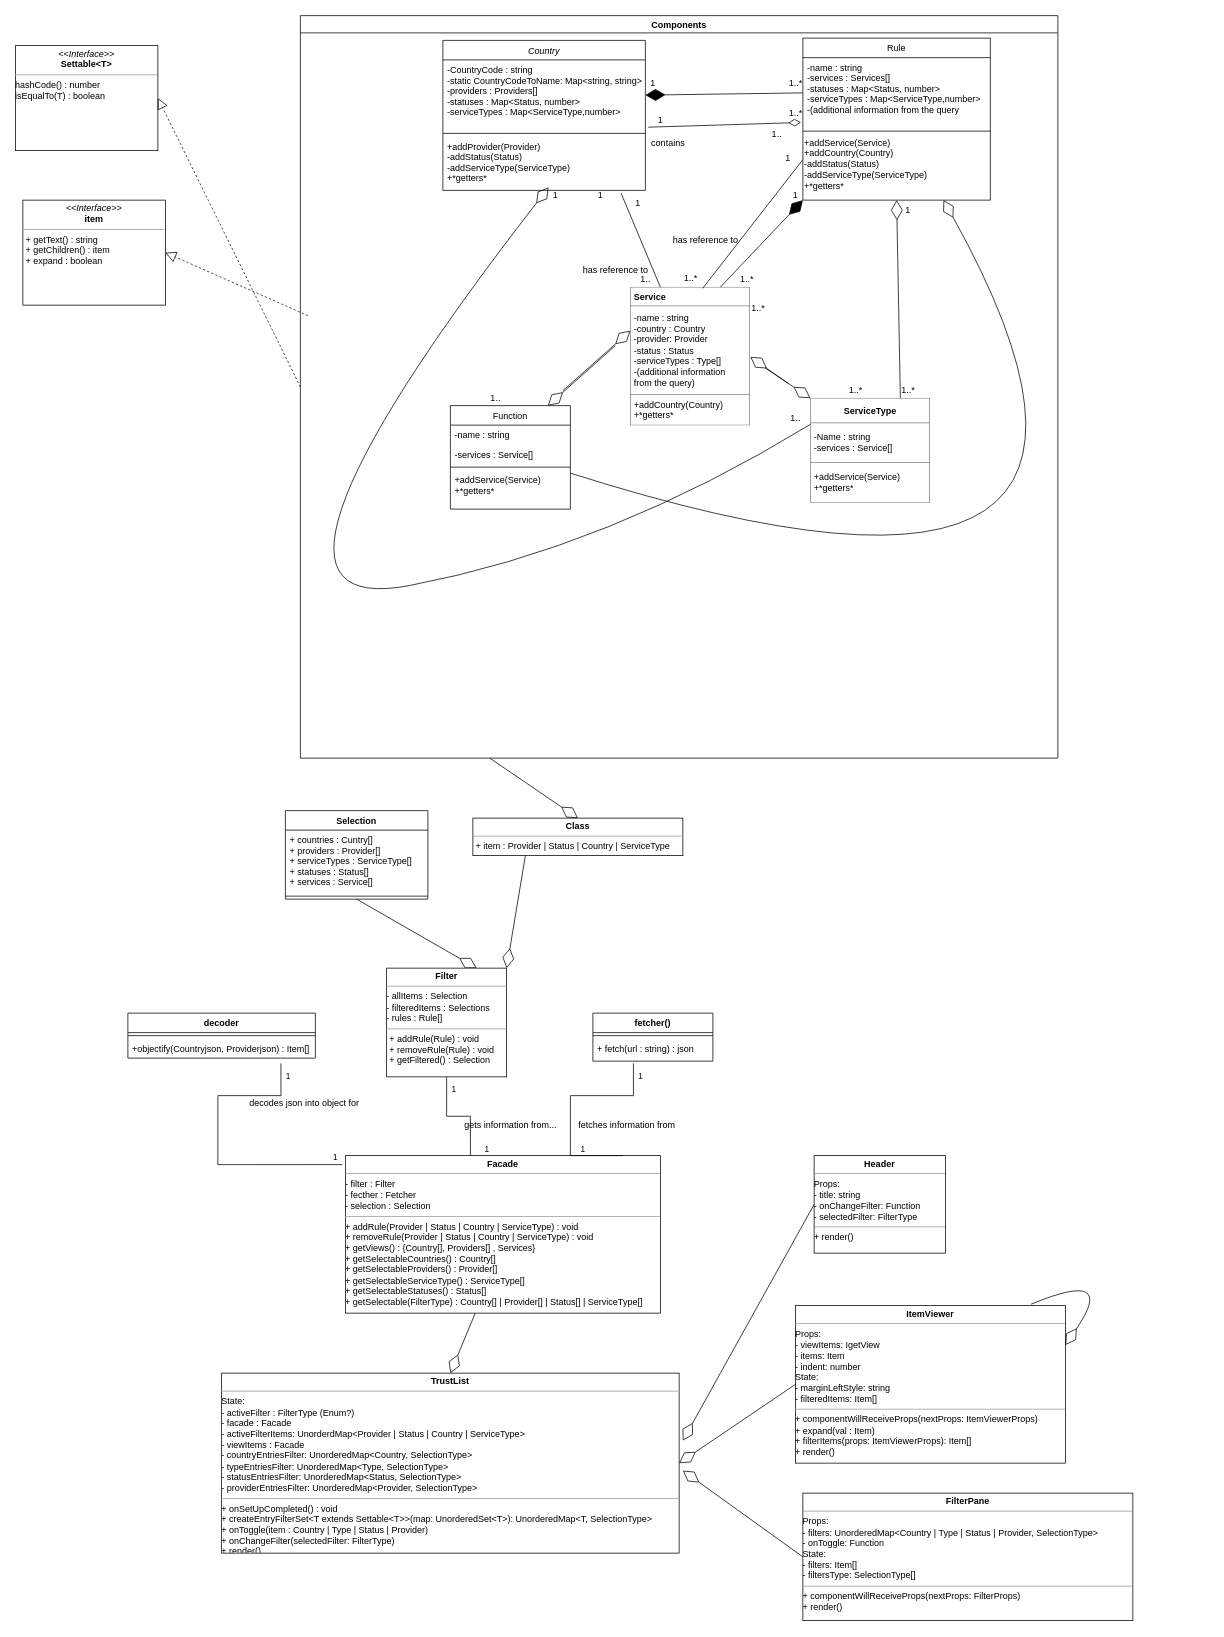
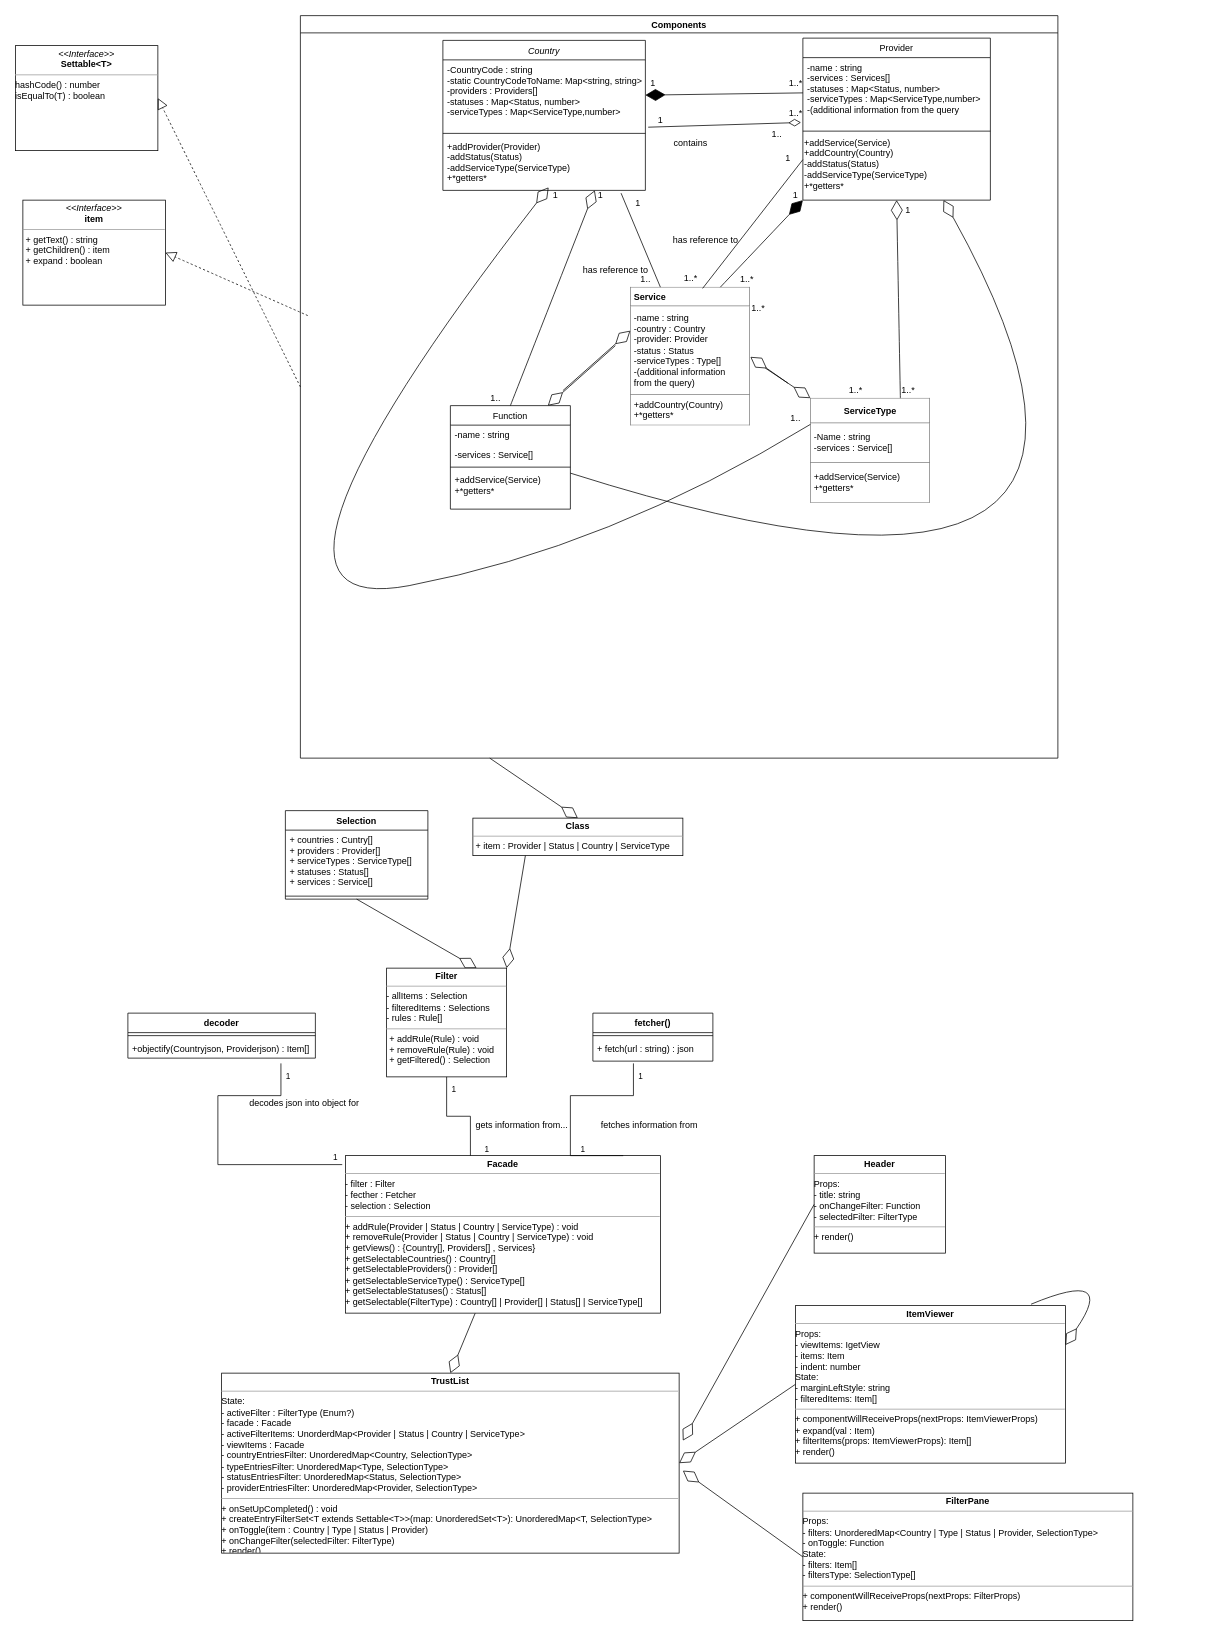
(896, 48) -> (896, 48)
(668, 143) -> (690, 143)
none -> (549, 307)
(510, 1125) -> (522, 1125)
(627, 1125) -> (649, 1125)
